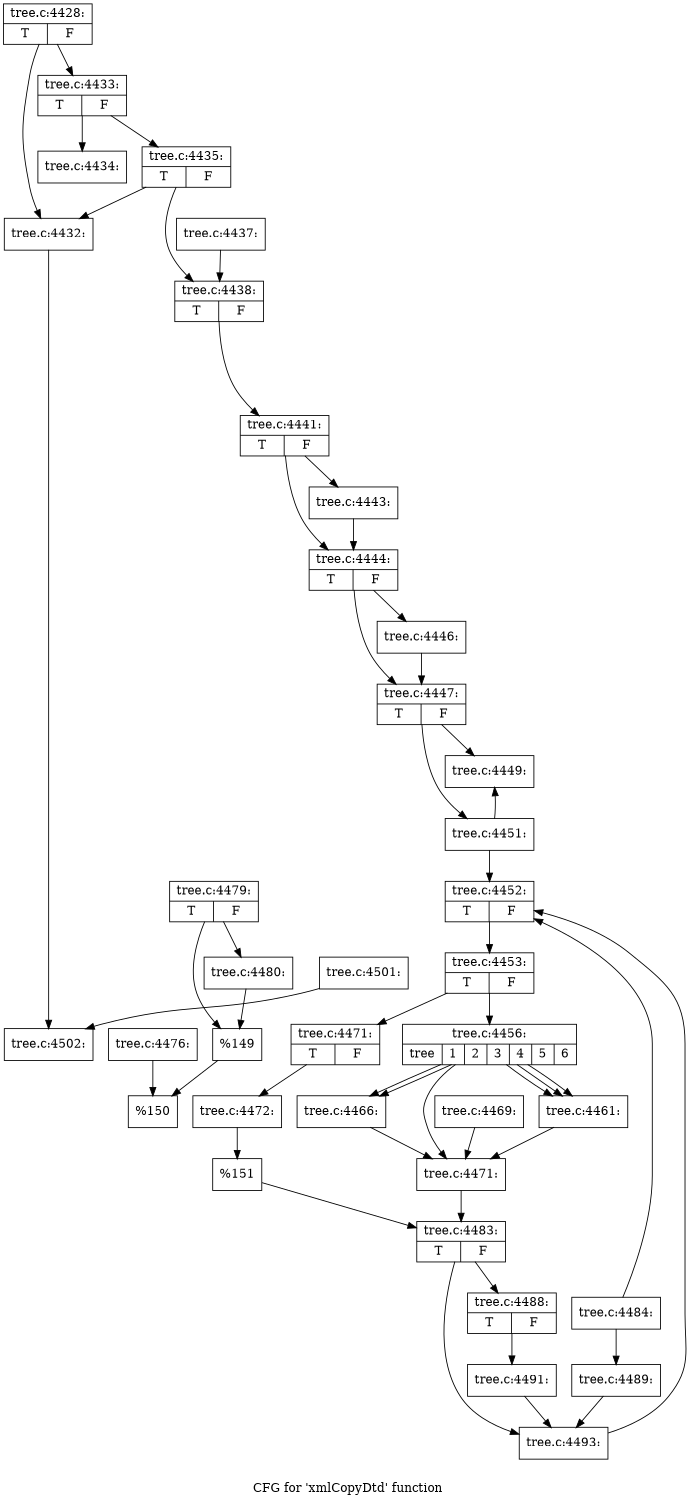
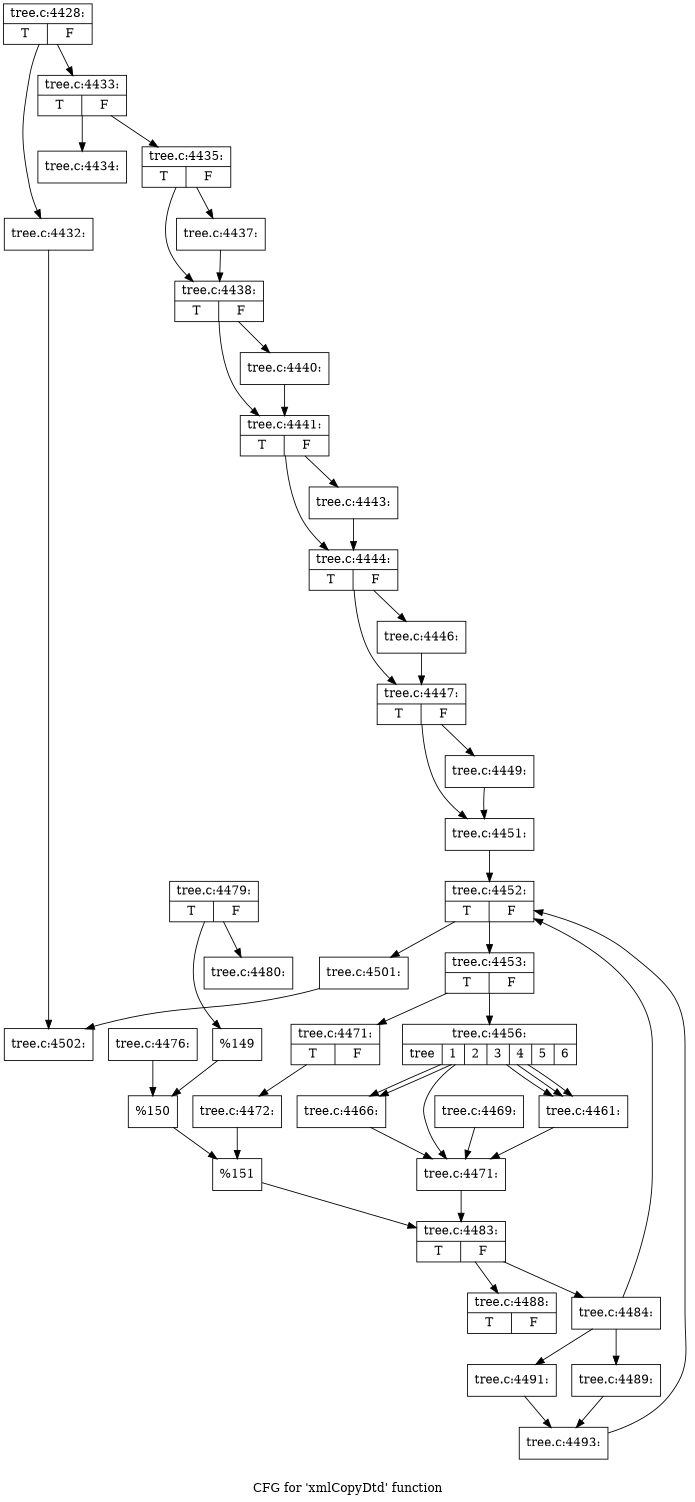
(117, 201) -> (203, 199)
none -> (285, 369)
(495, 807) -> (484, 799)
none -> (427, 937)
(243, 1009) -> none
none -> (192, 1141)
(512, 1345) -> (568, 1344)
(447, 1361) -> (539, 1278)
